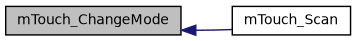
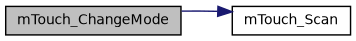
(214, 30) -> (200, 11)
